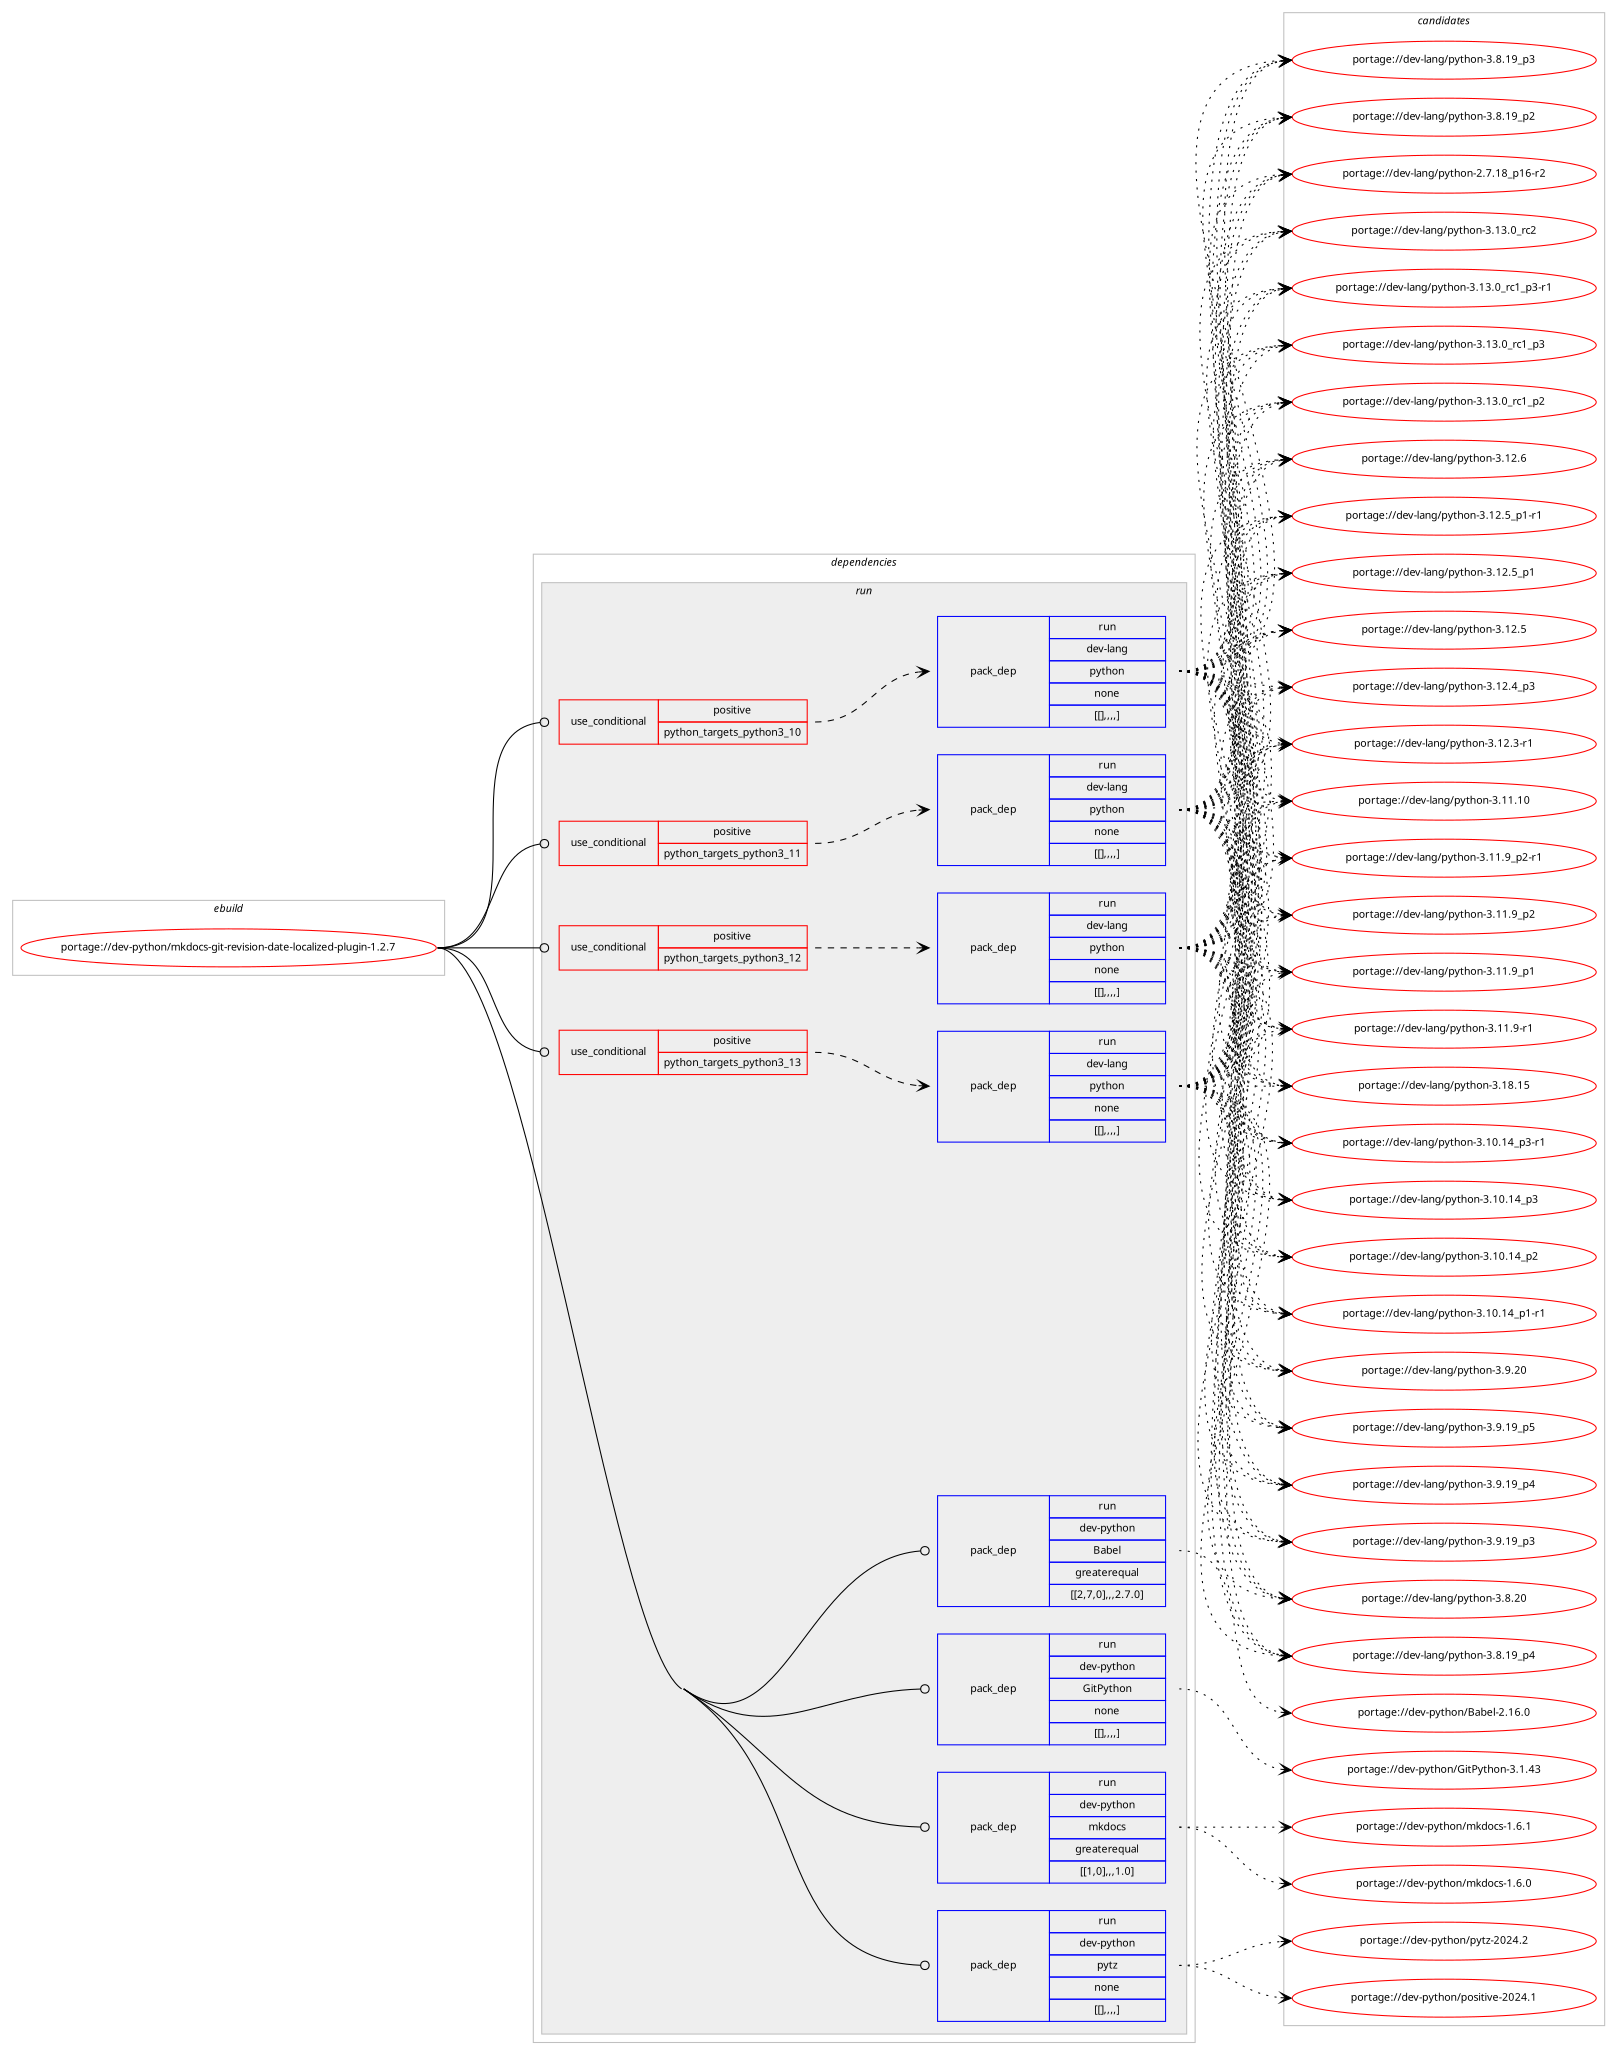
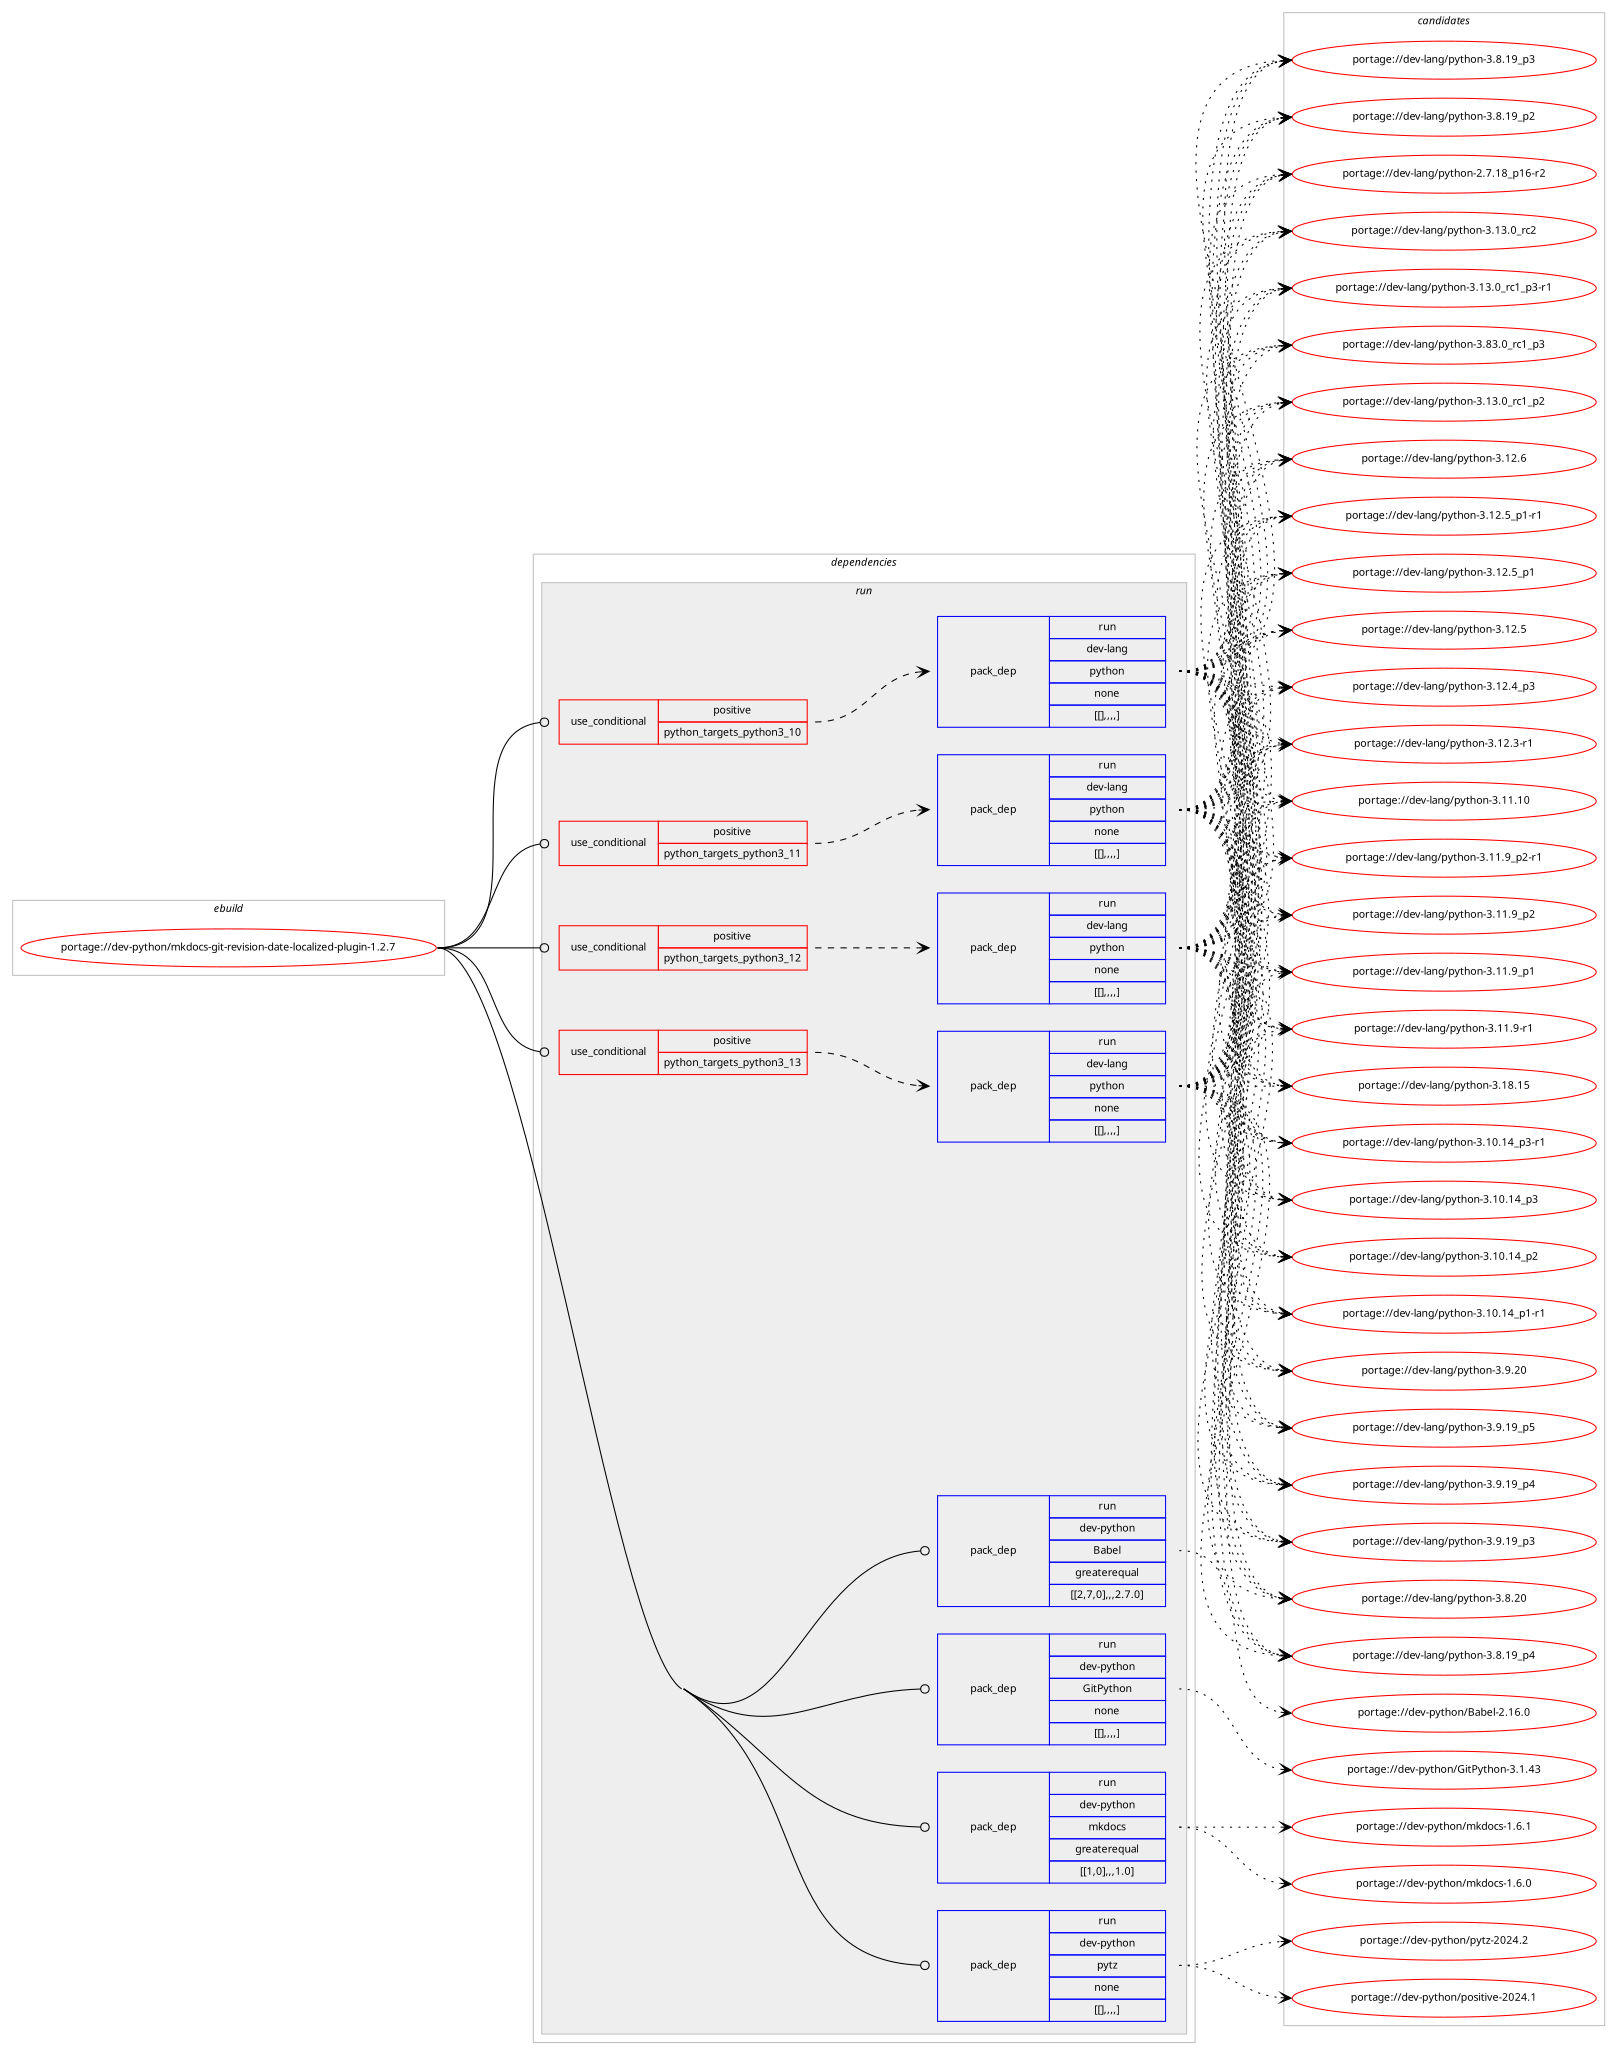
(1444, 345) -> (1444, 345)
